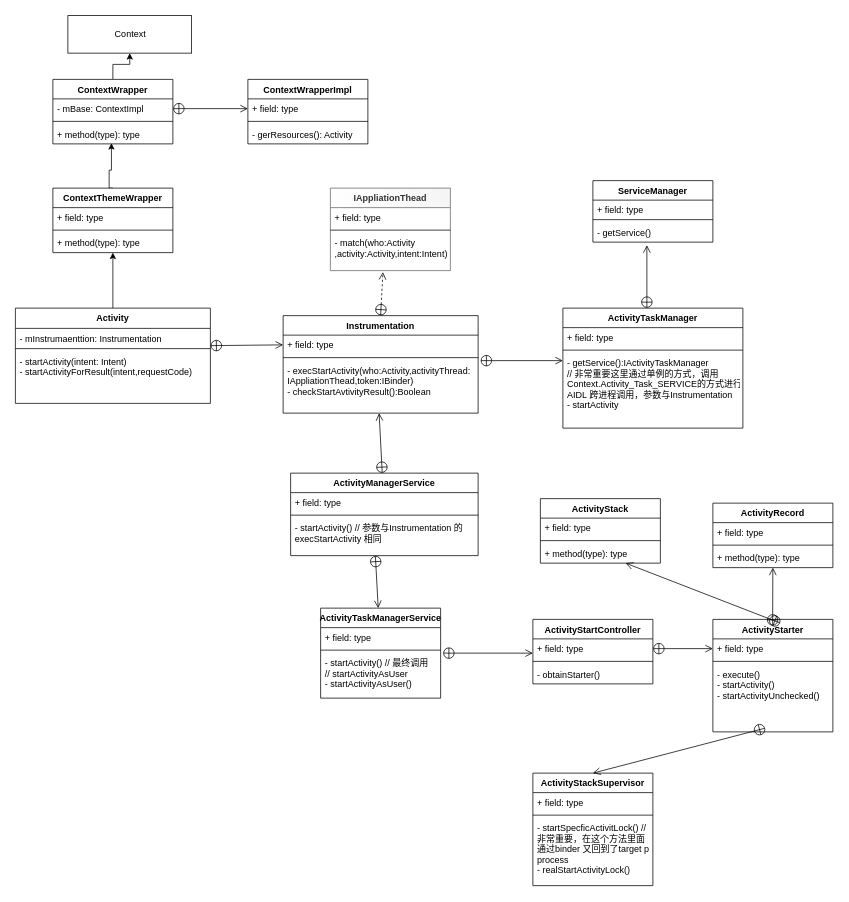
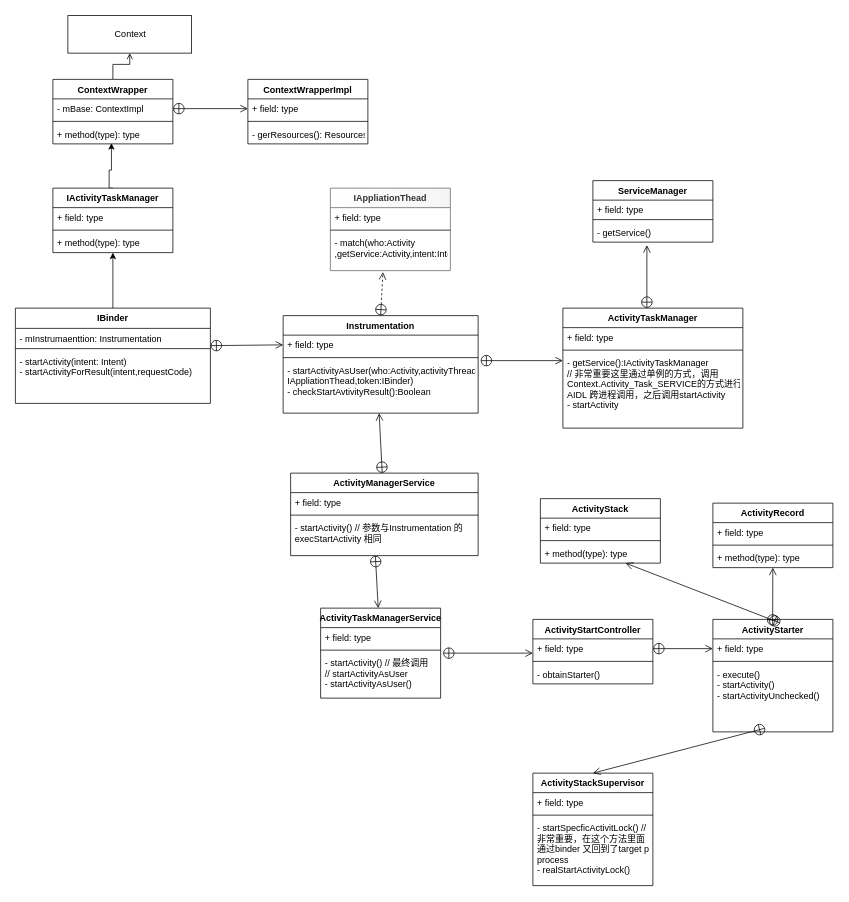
(130, 59) -> (130, 58)
(312, 134) -> (317, 134)
(113, 198) -> (113, 198)
(380, 243) -> (380, 243)
(113, 318) -> (113, 318)
(649, 363) -> (649, 363)
(397, 371) -> (402, 371)
